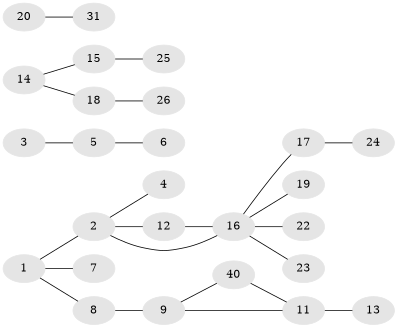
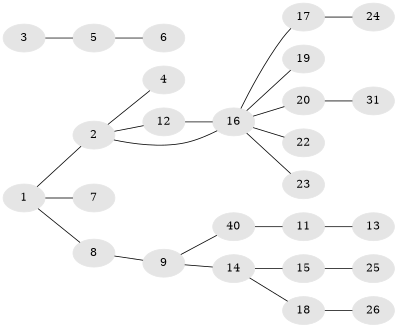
none -> (269, 111)
(234, 311) -> (199, 266)
